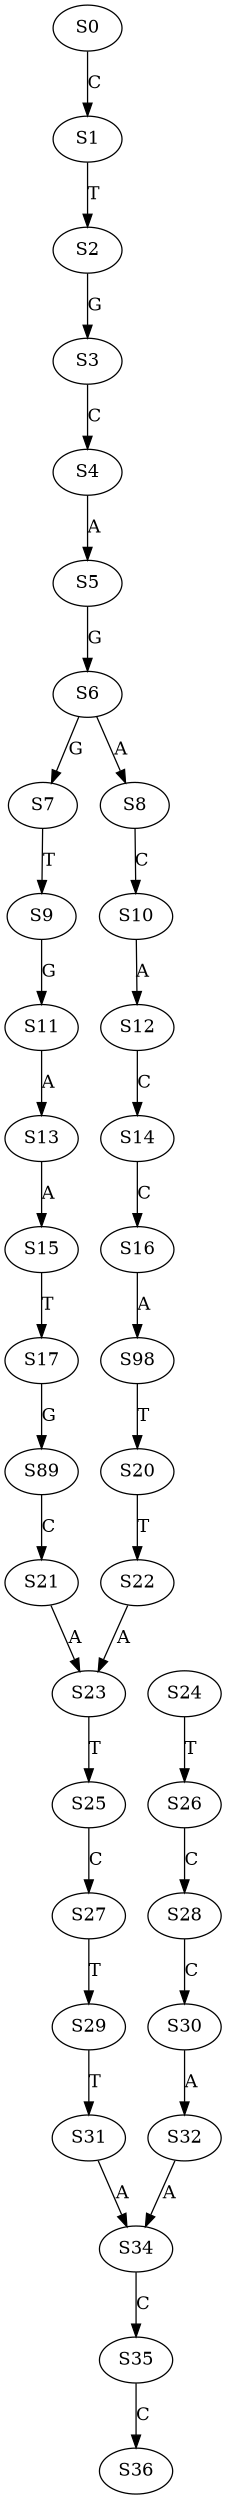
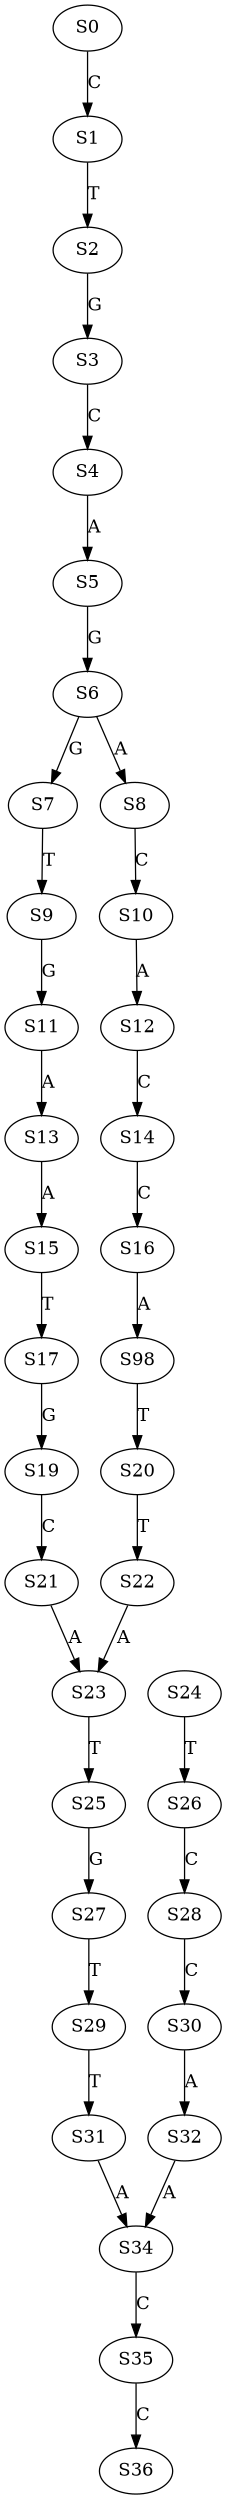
(42, 1472) -> (42, 1472)
(96, 1860) -> (96, 1860)
